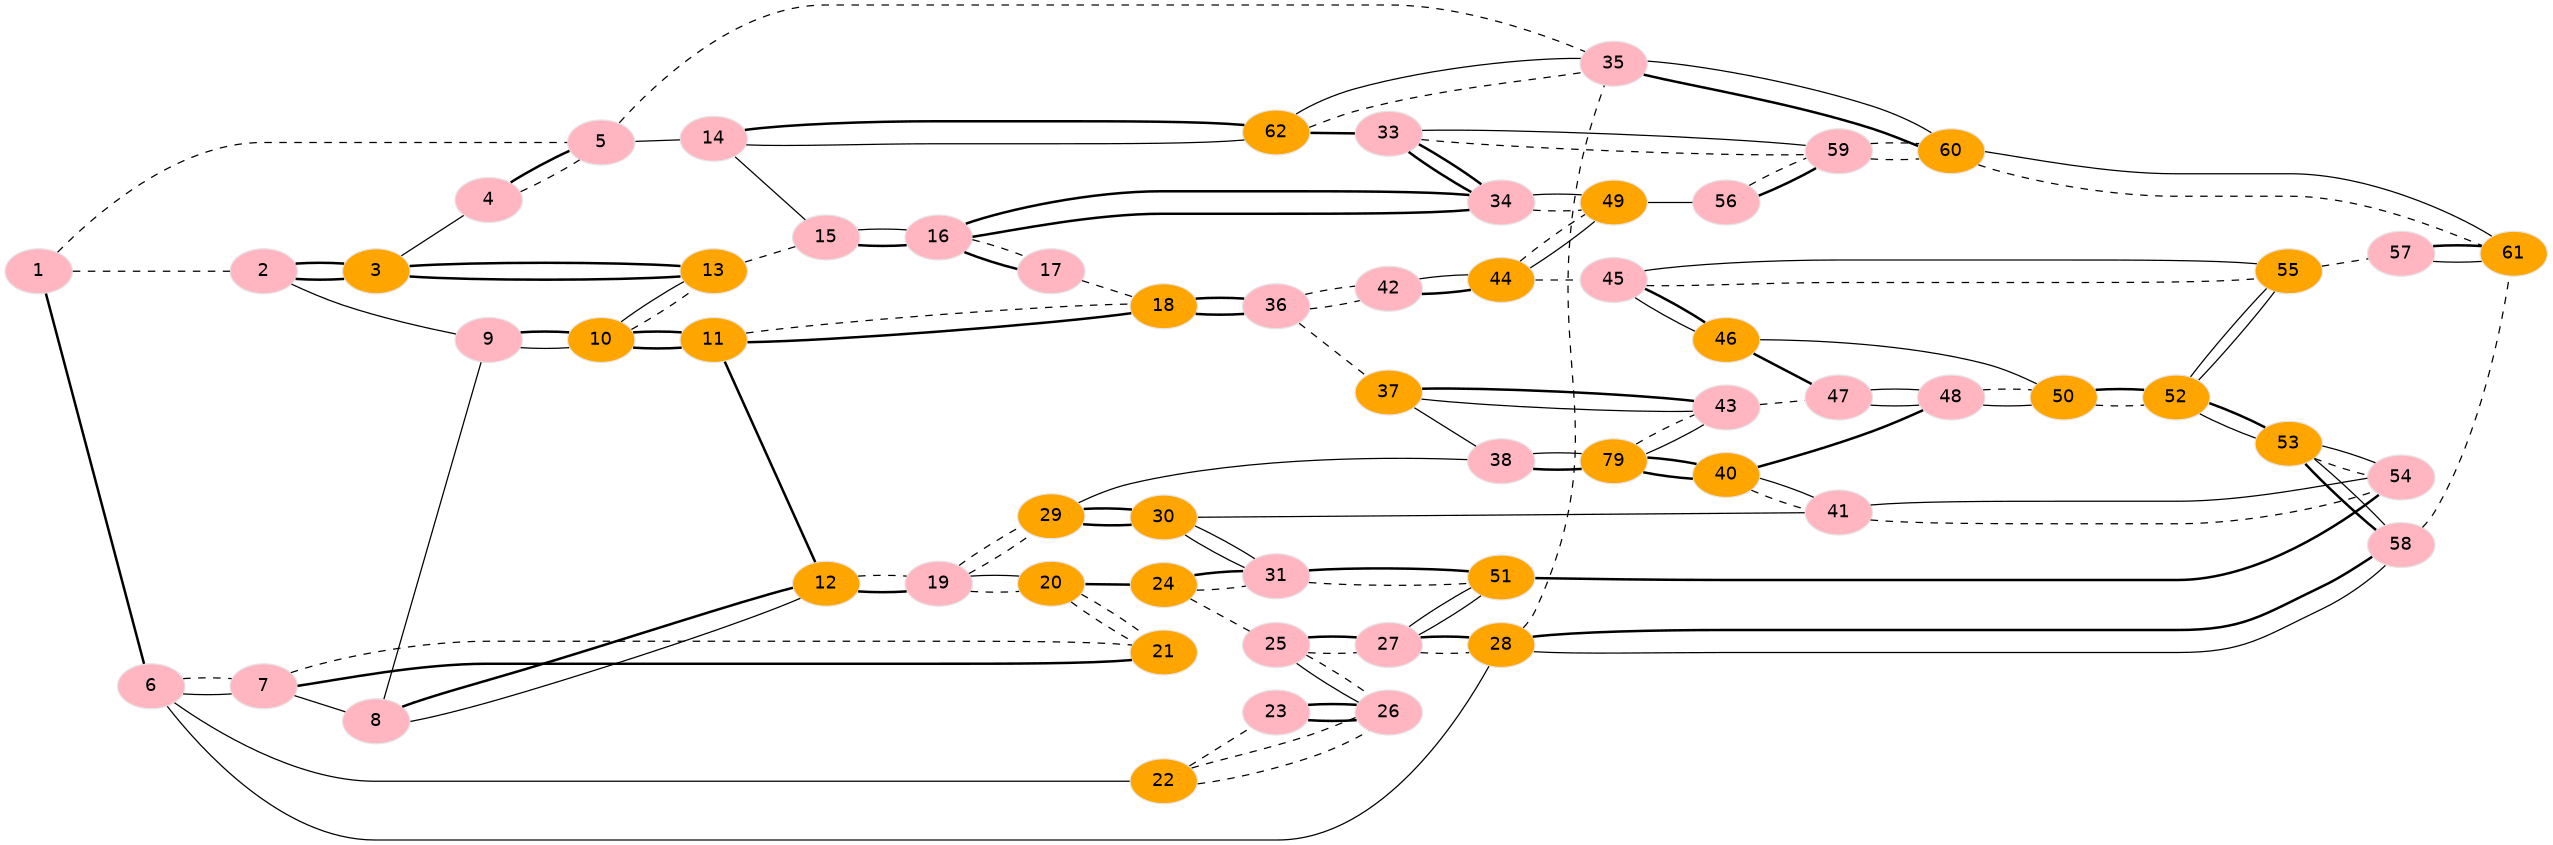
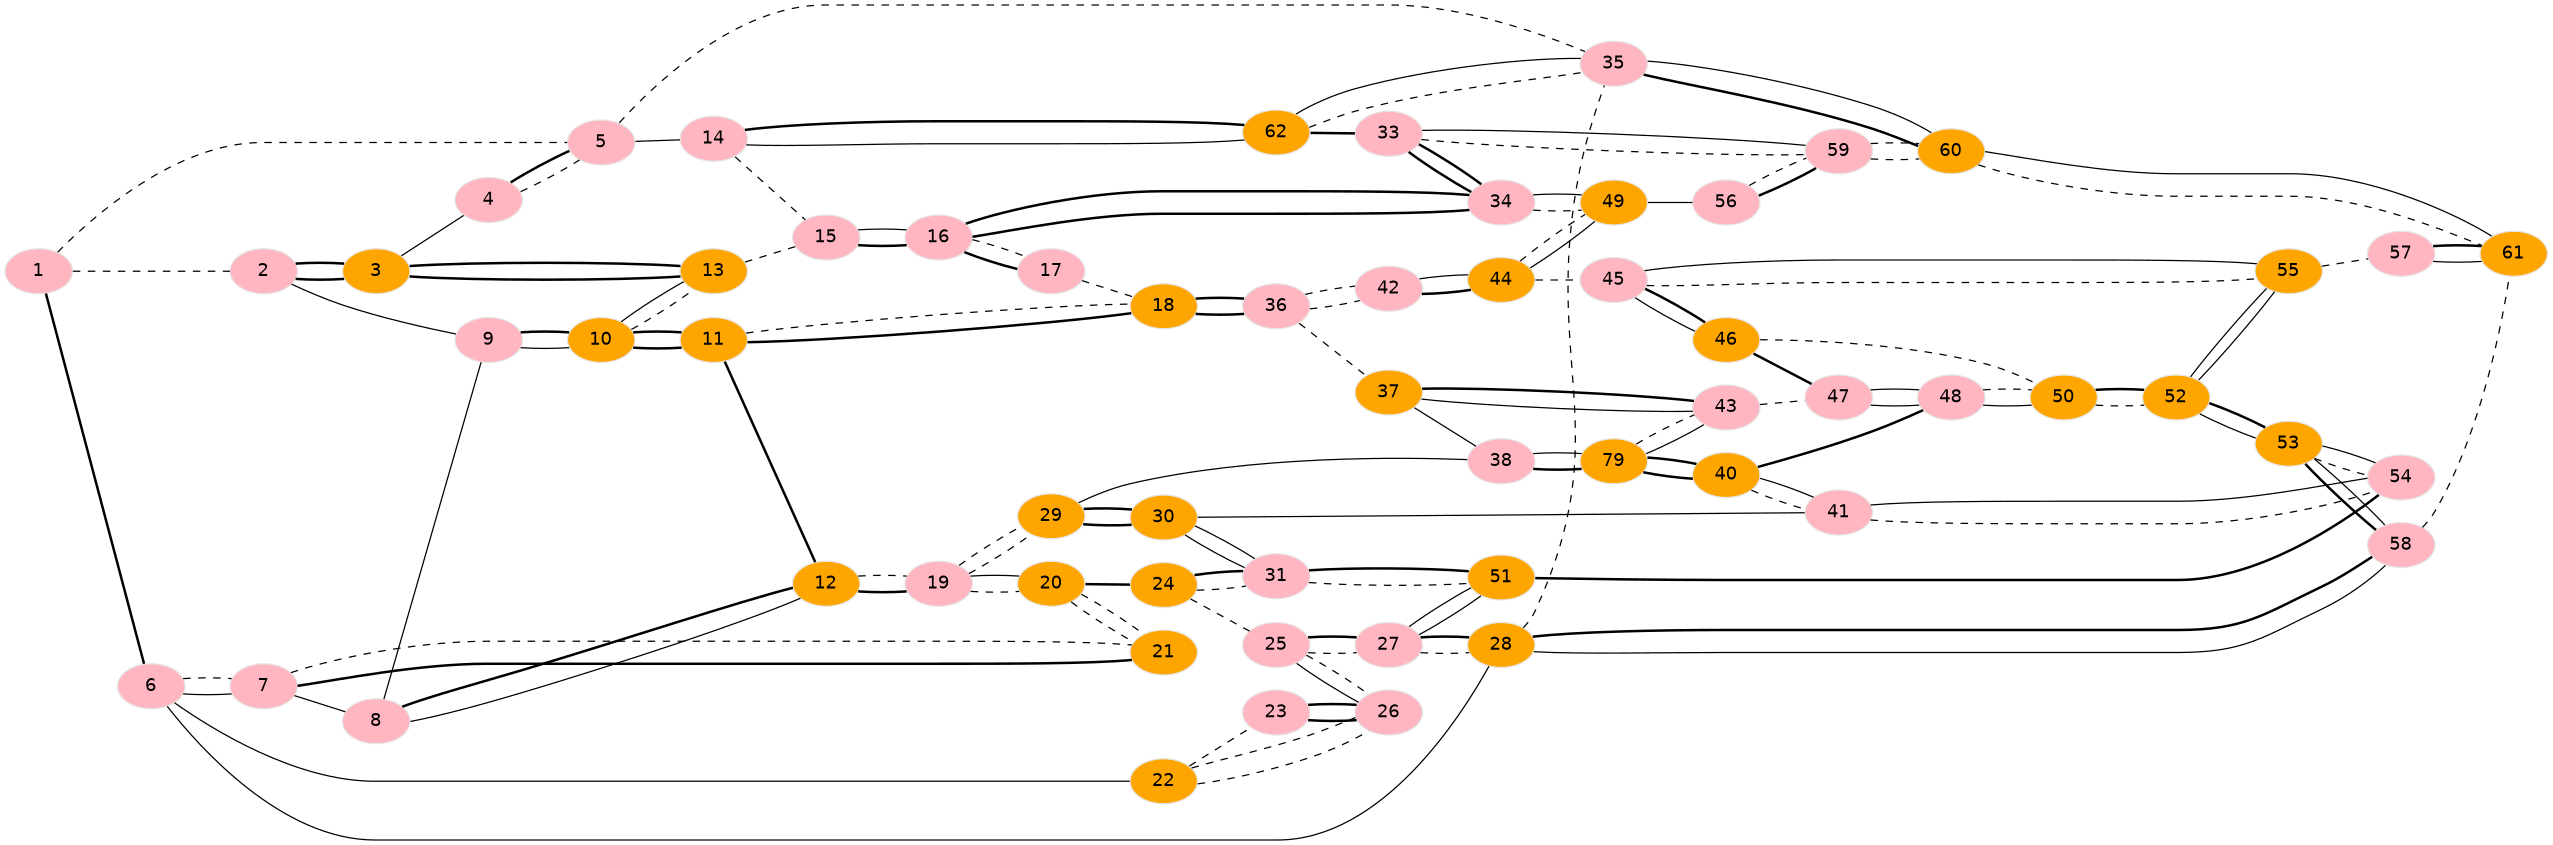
(770, 188) -> (770, 188)
(1901, 348) -> (1901, 348)
